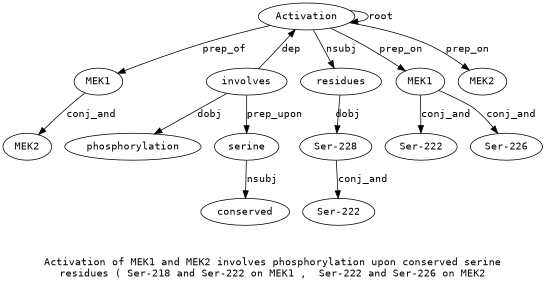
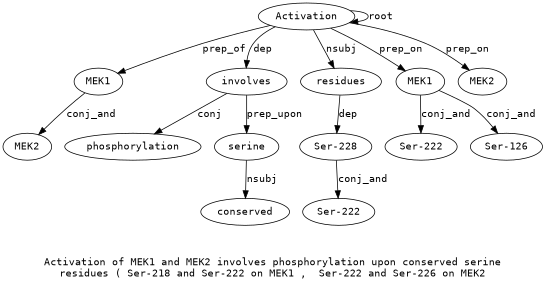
(274, 52) -> (256, 40)
(210, 114) -> (210, 114)
(348, 114) -> (348, 114)
(506, 147) -> (506, 147)
